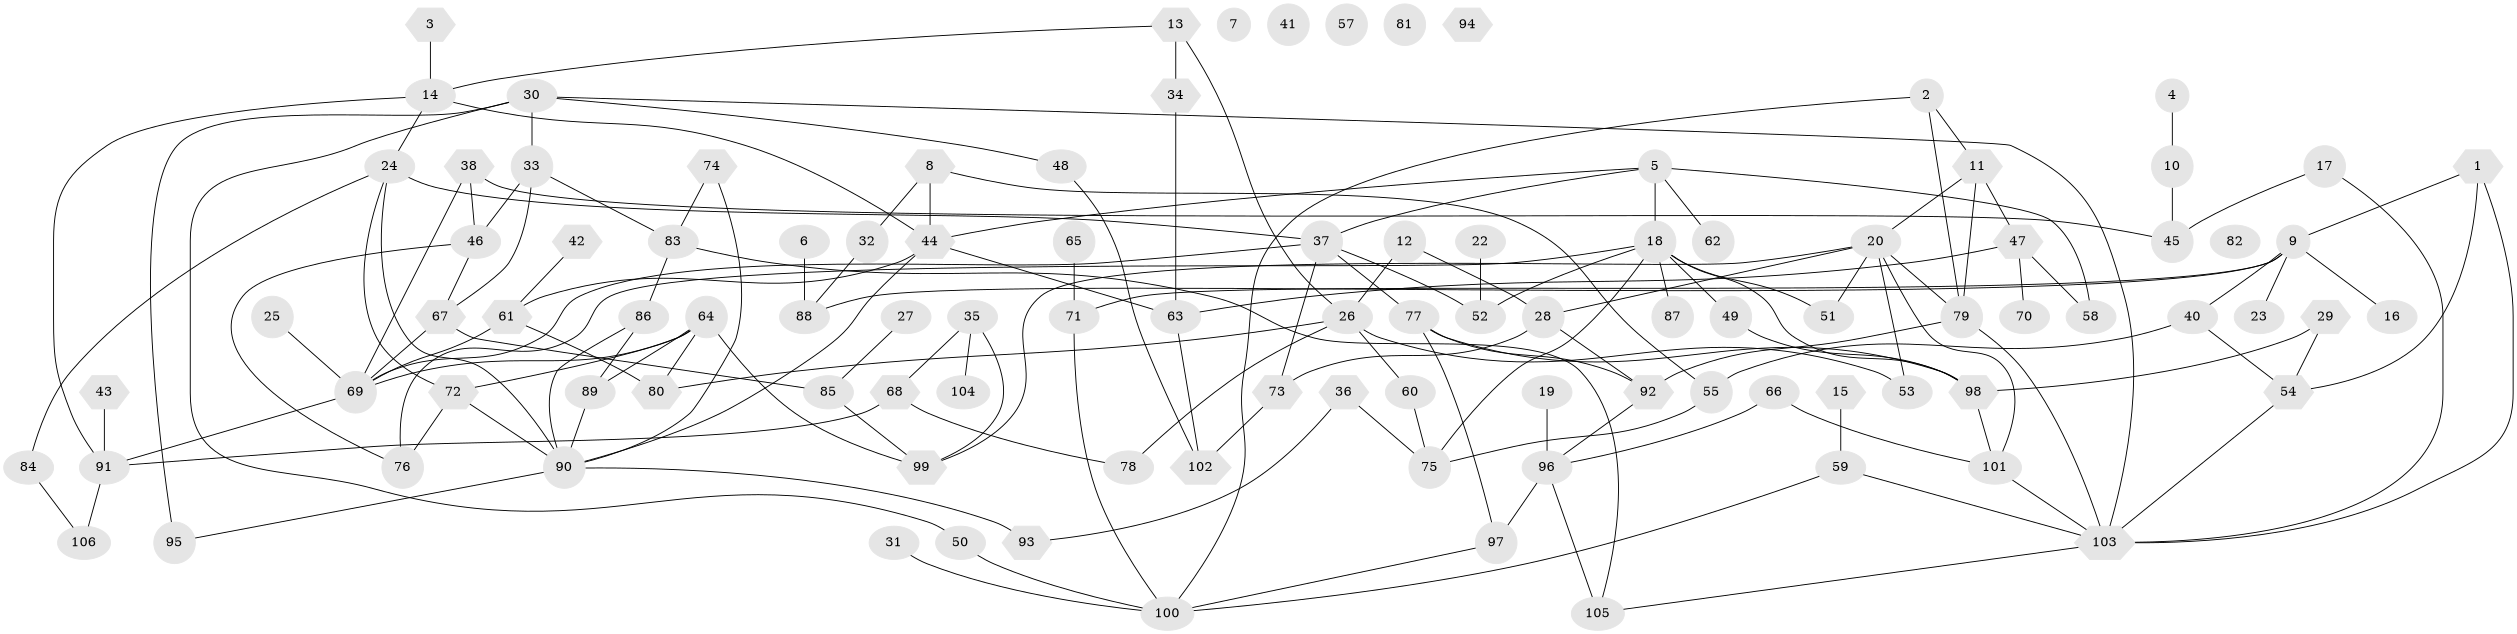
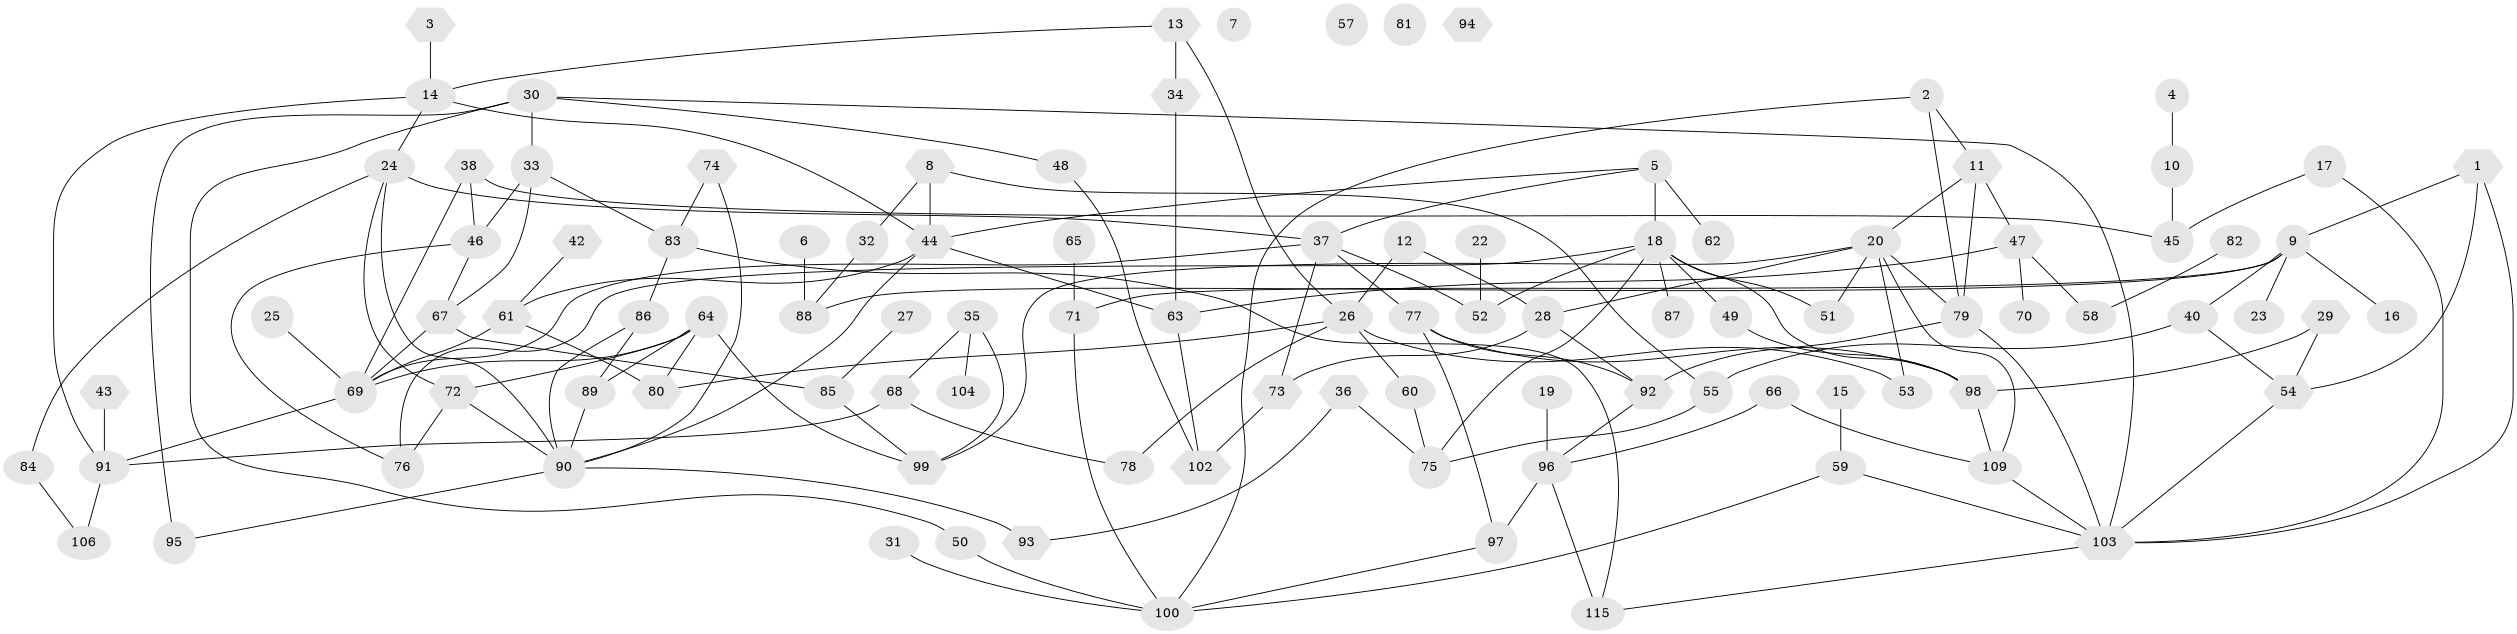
(1288, 25) -> none
(1908, 192) -> (2157, 286)
(1995, 468) -> (1995, 468)
(1598, 614) -> (1598, 614)
